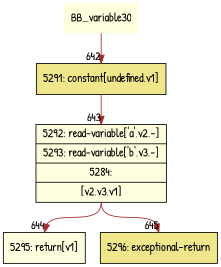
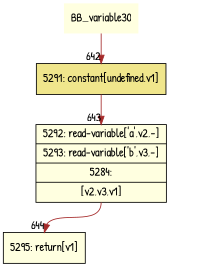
(159, 248) -> none
